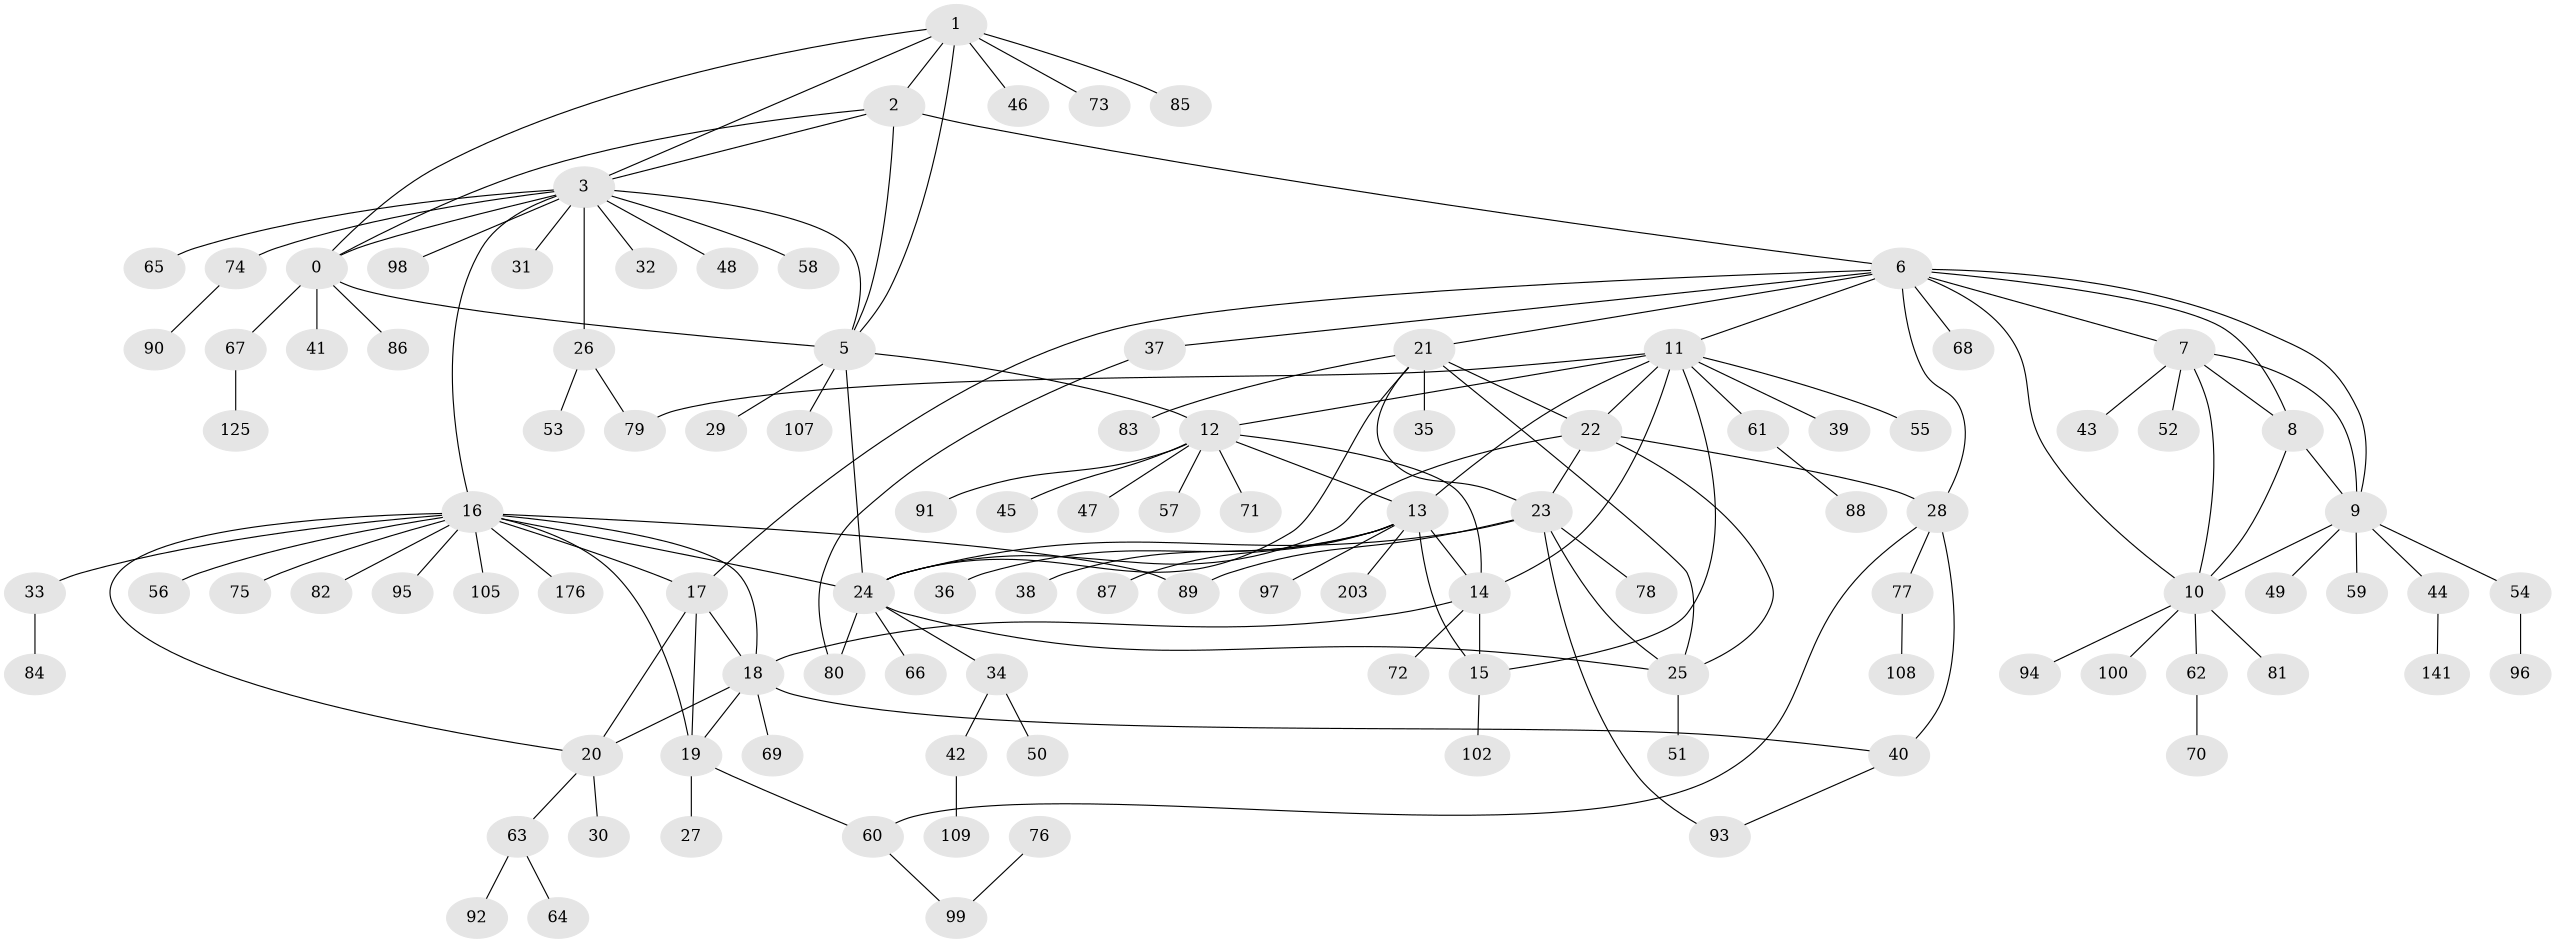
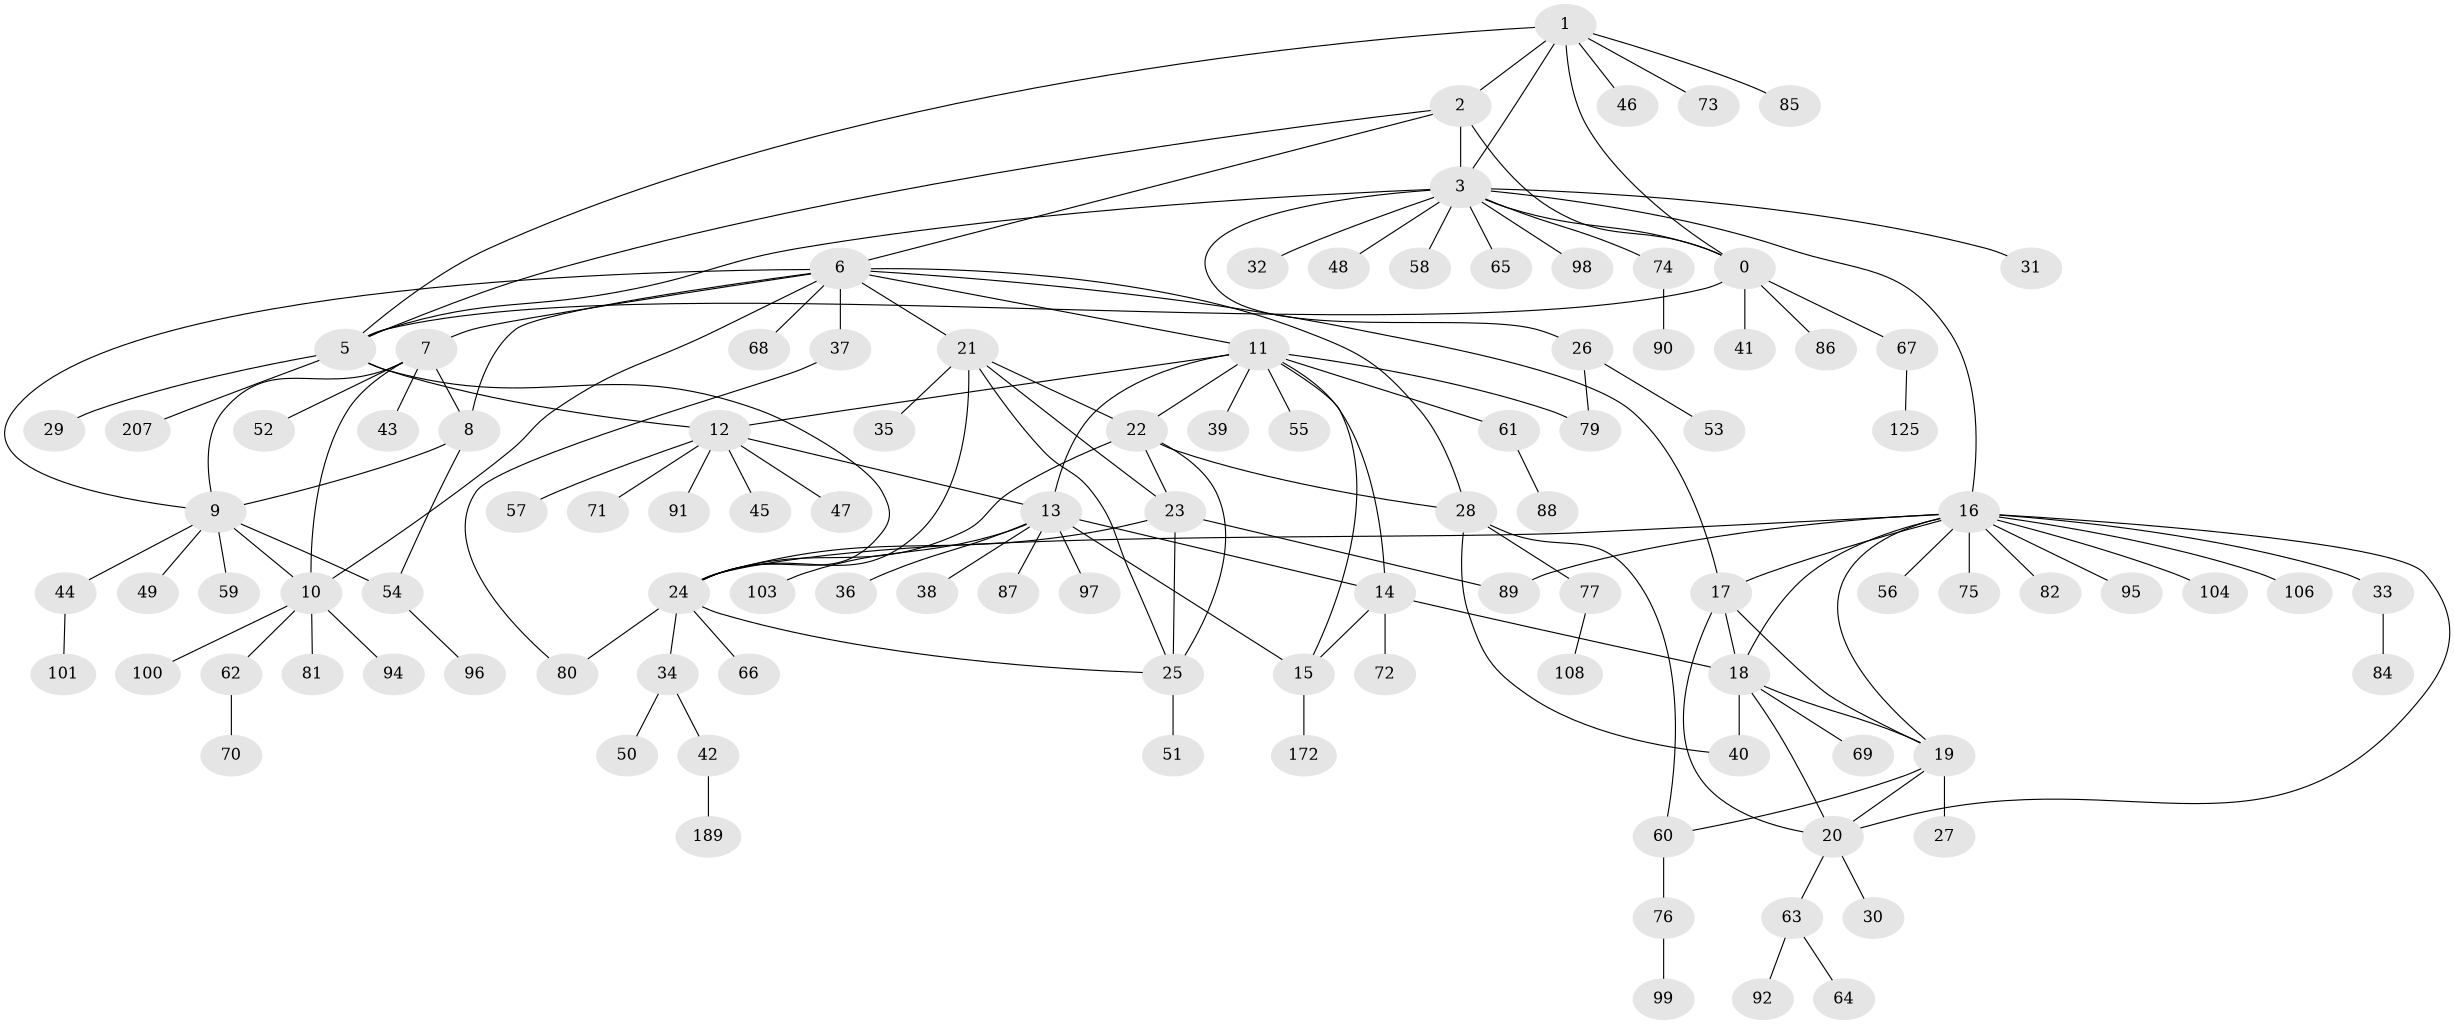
(800, 431) -> (138, 431)
(1129, 431) -> none
(1379, 459) -> none
(2255, 518) -> (435, 499)
(486, 593) -> (2215, 593)
(571, 593) -> (2300, 593)
(1353, 593) -> (763, 593)
(1647, 593) -> none
(2437, 674) -> (63, 674)
(1477, 756) -> (1304, 756)
none -> (1889, 796)
(956, 837) -> (708, 837)
(1720, 837) -> none
(915, 877) -> (1664, 878)
